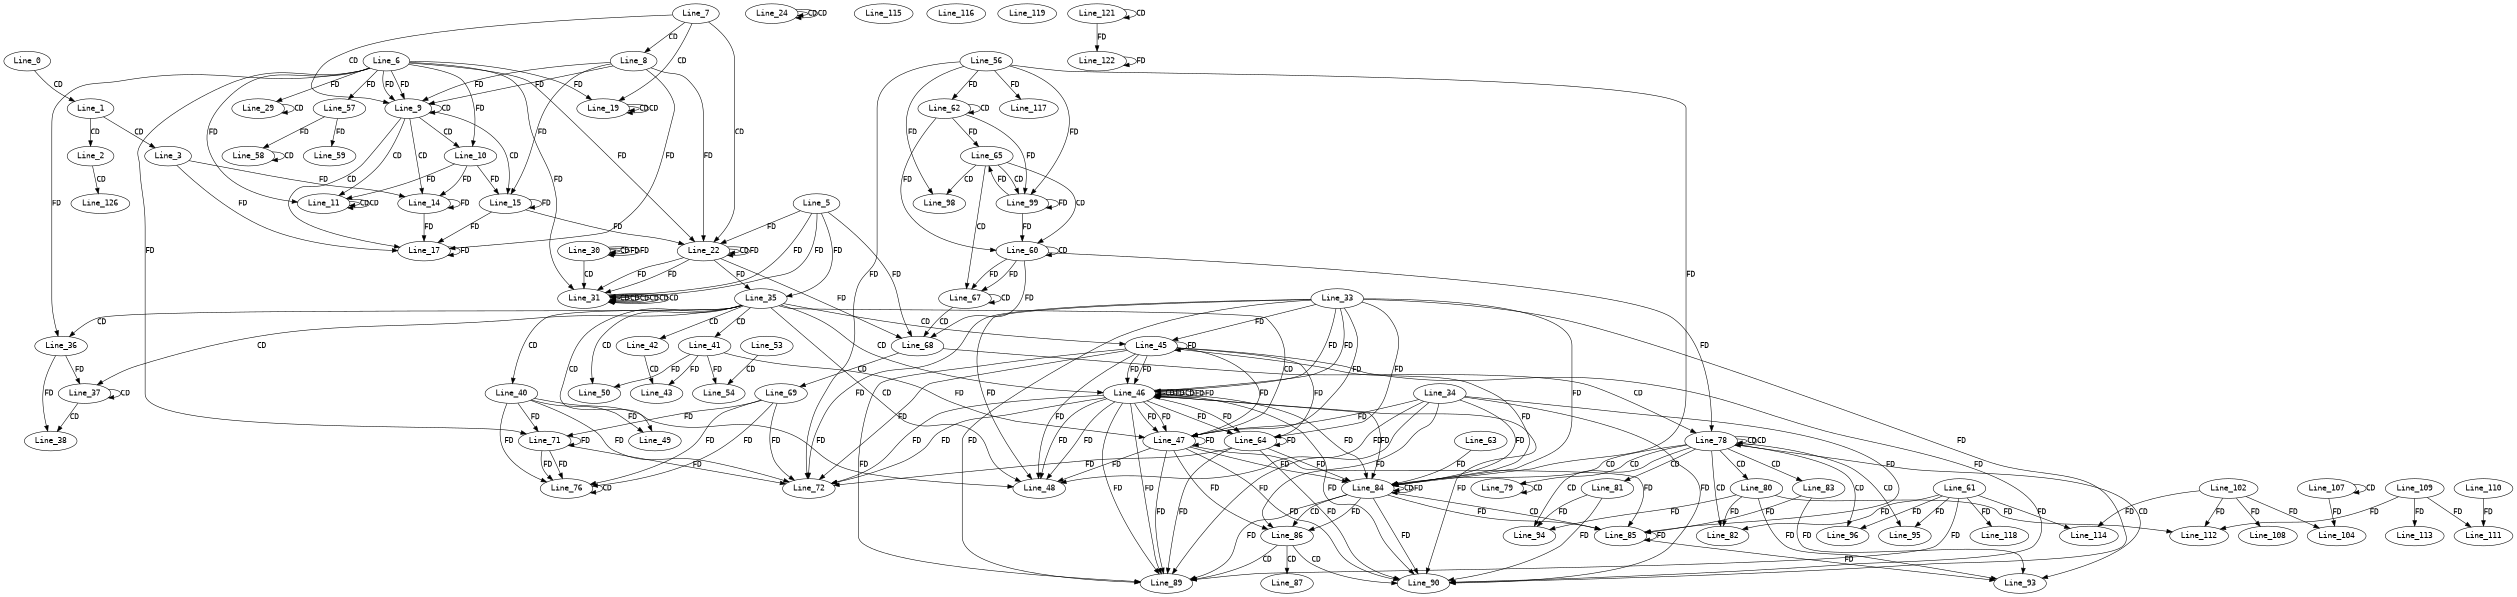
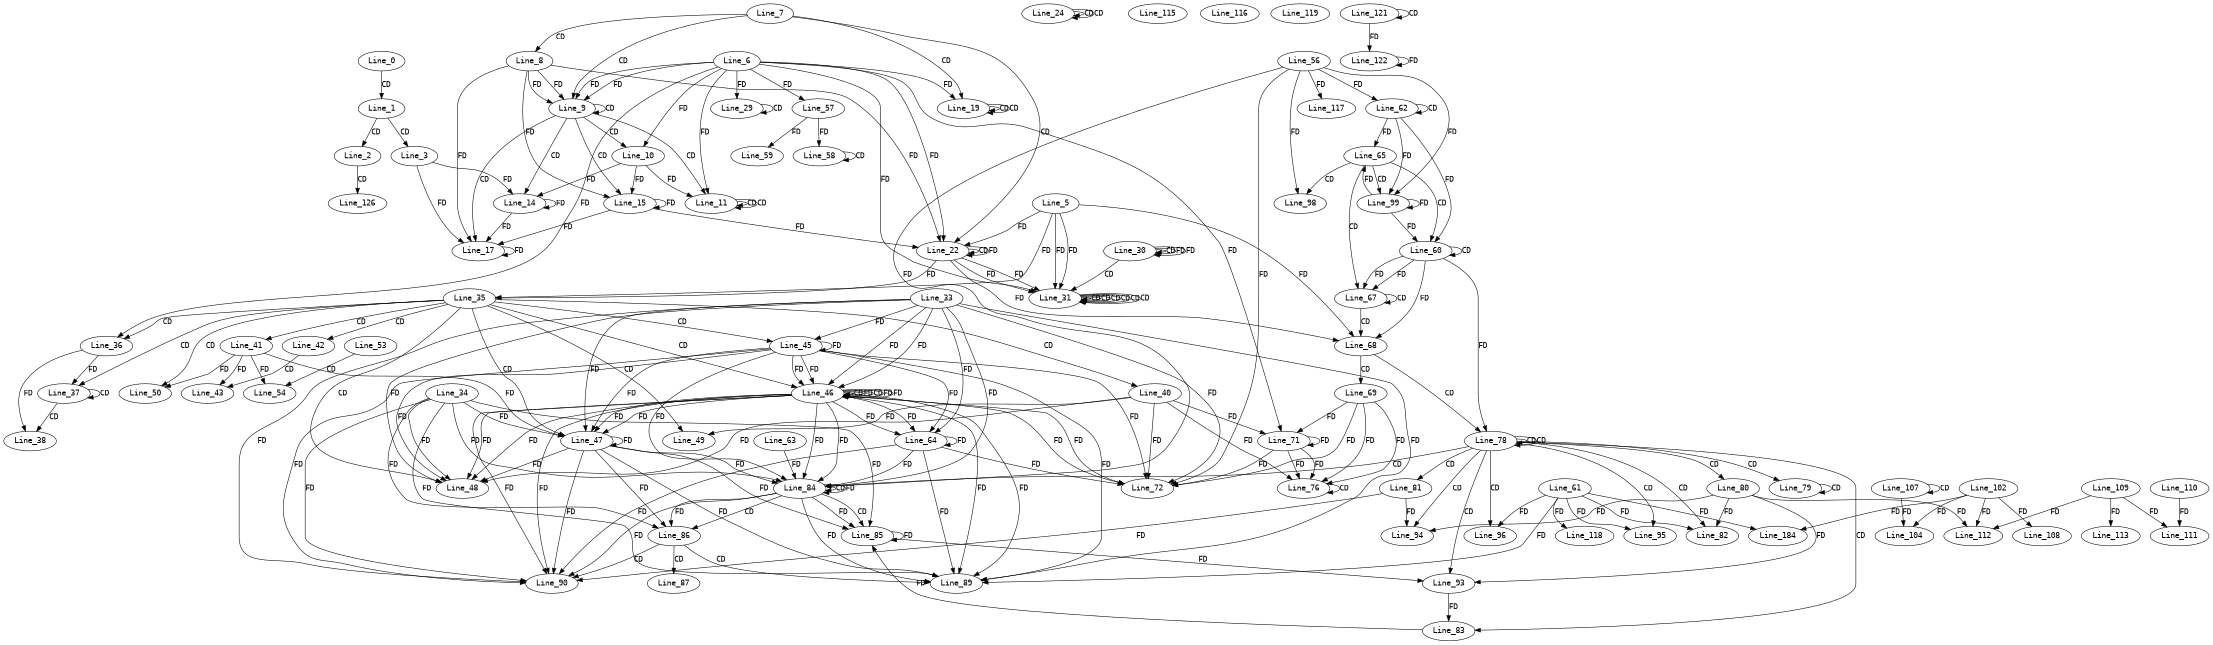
(2089, 536) -> (1778, 536)
(1863, 552) -> (1449, 605)
